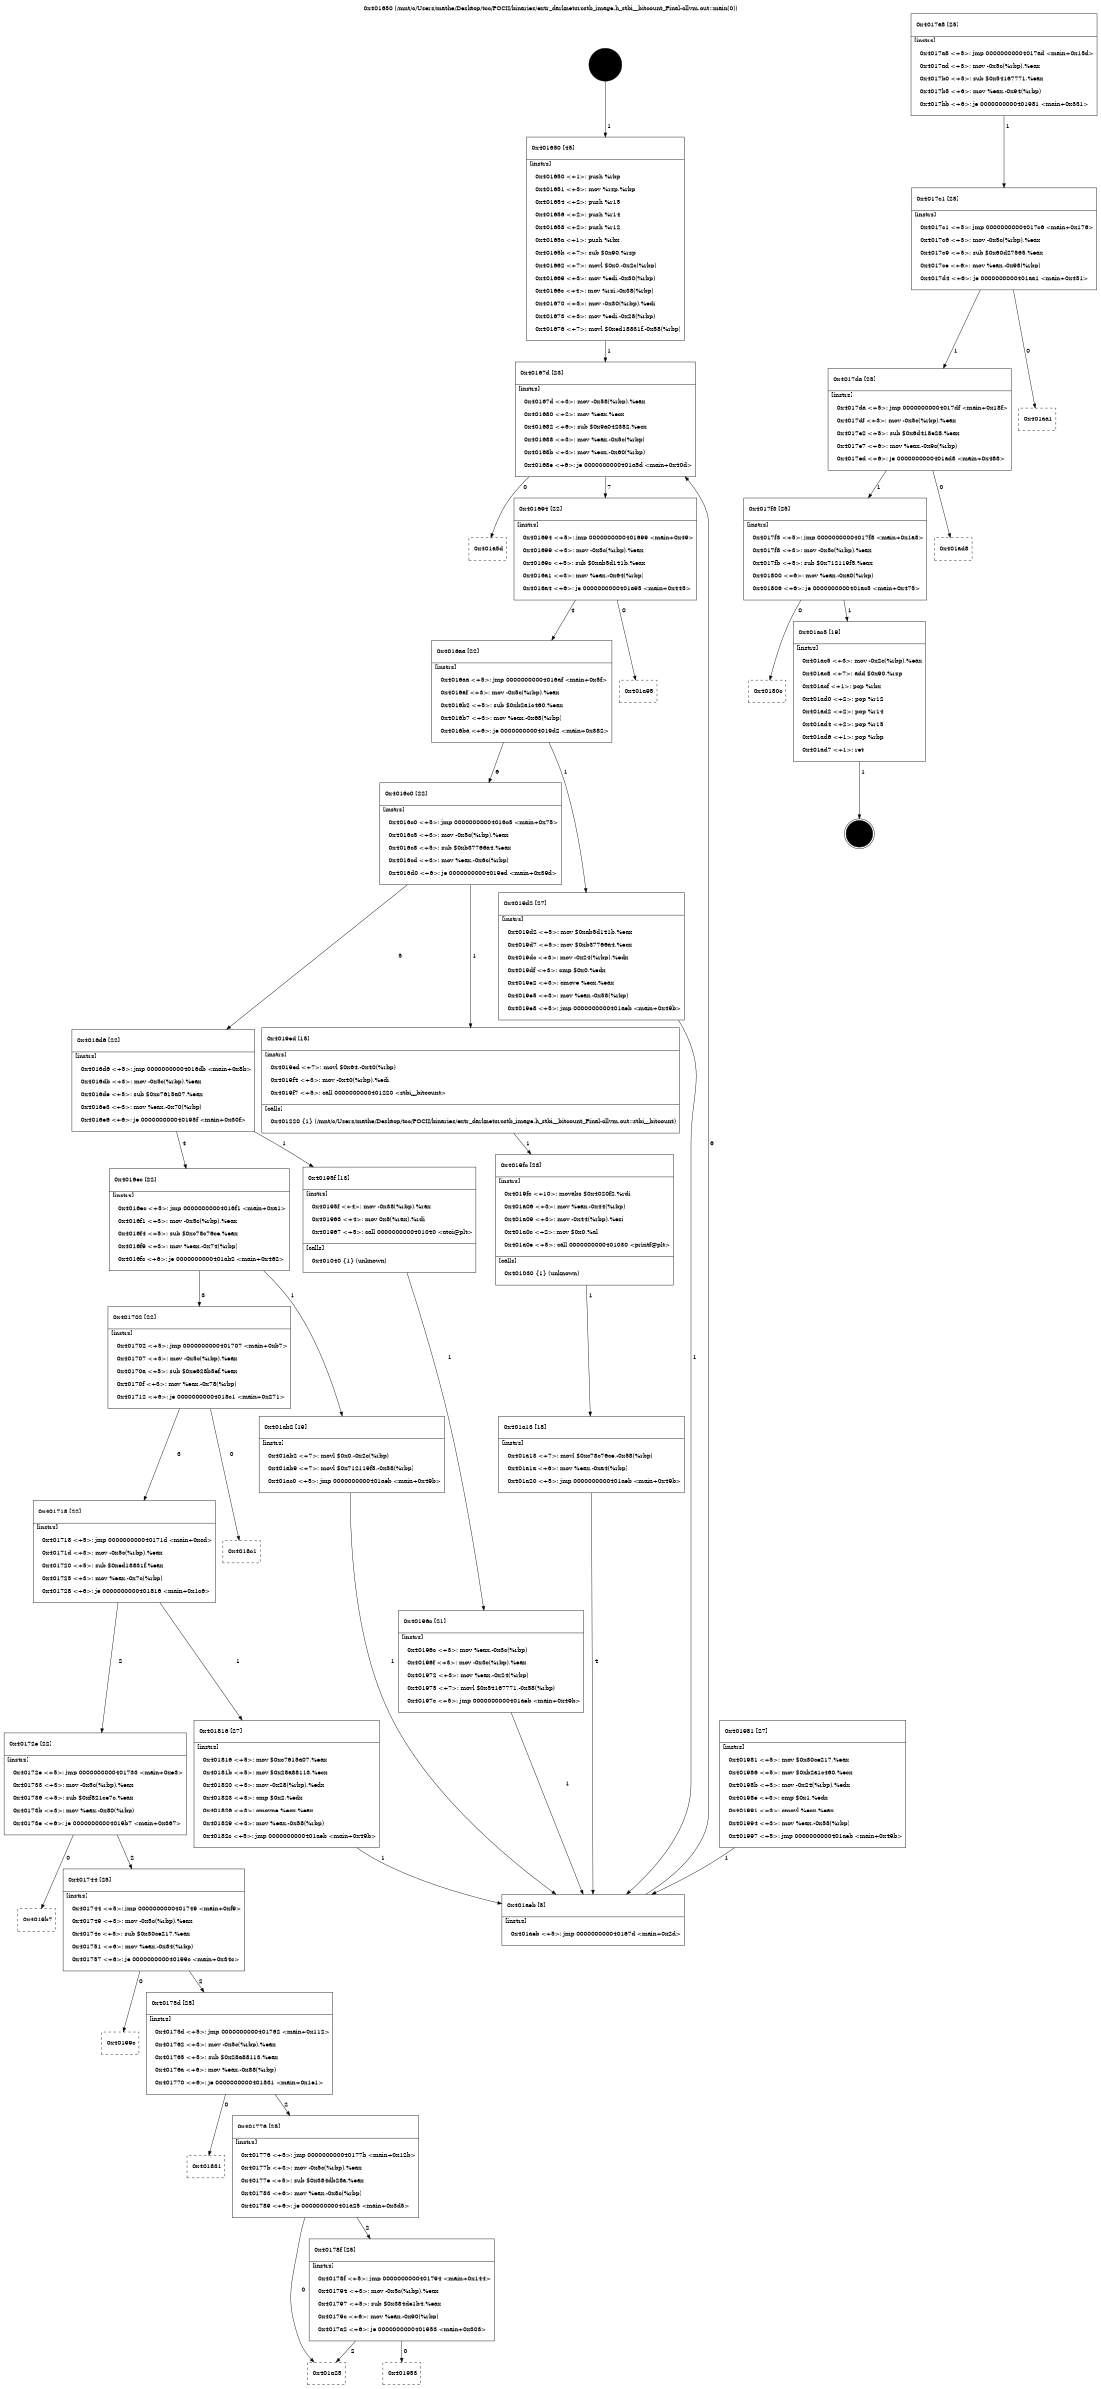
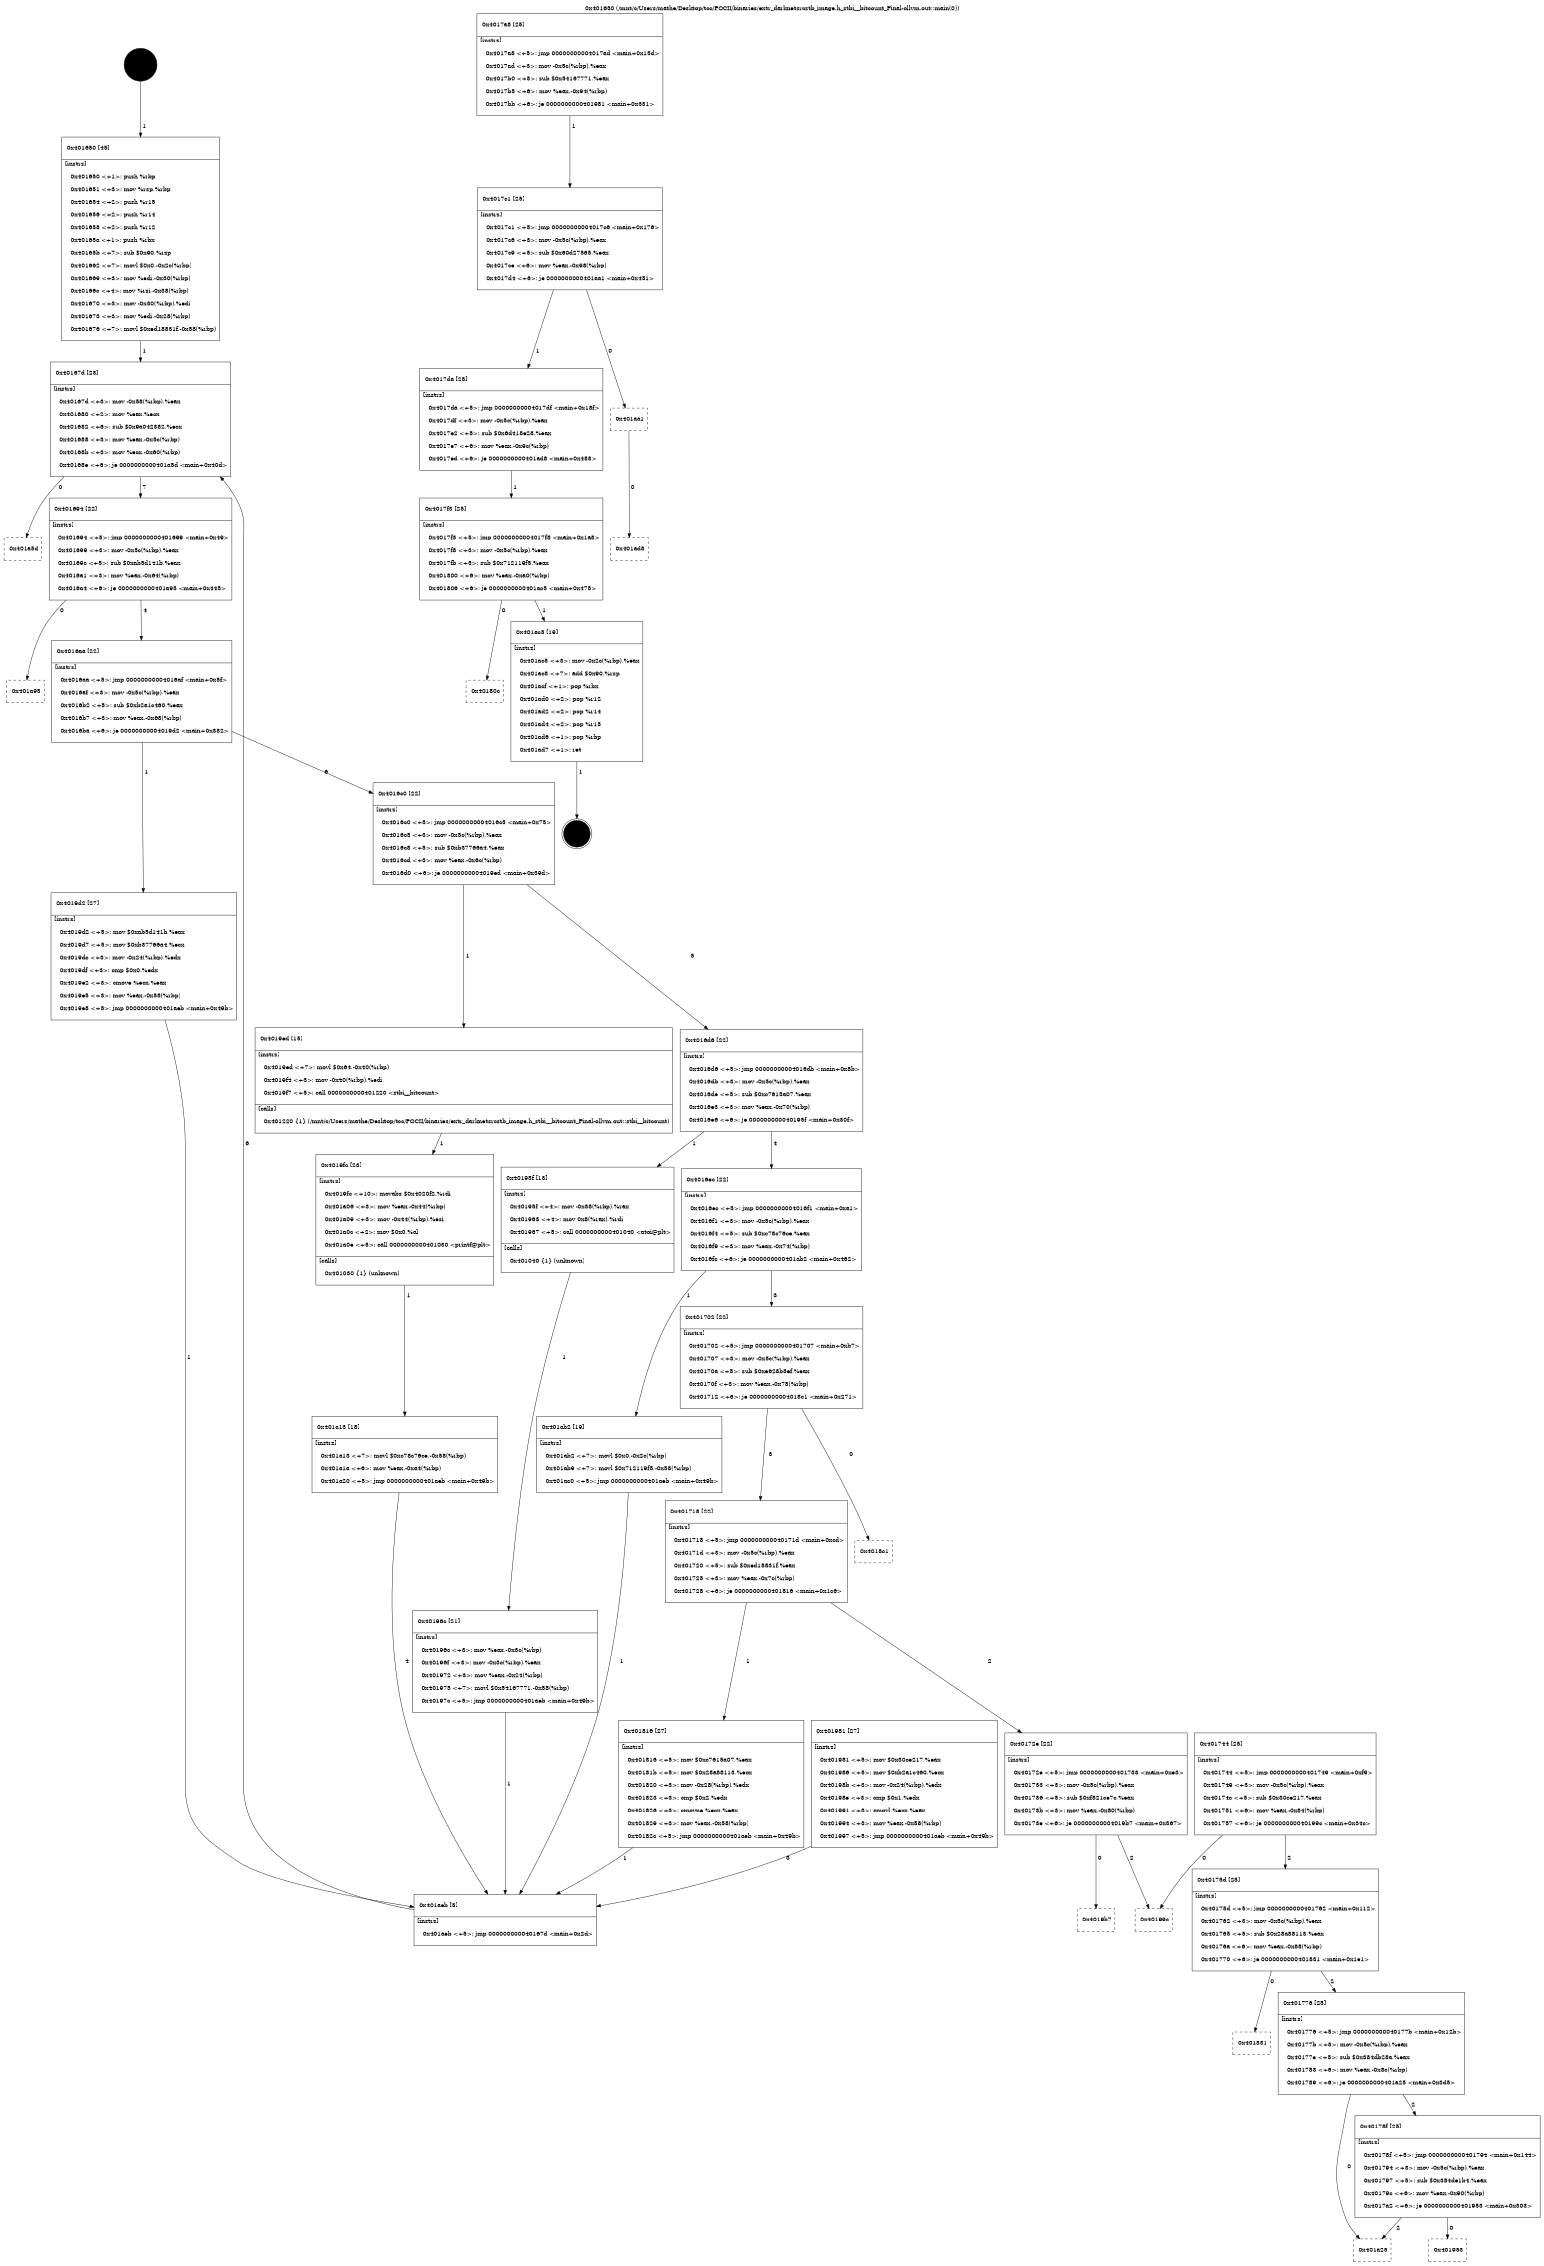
(941, 502) -> (629, 482)
(124, 1850) -> (1133, 1870)
(725, 1858) -> (787, 1858)
